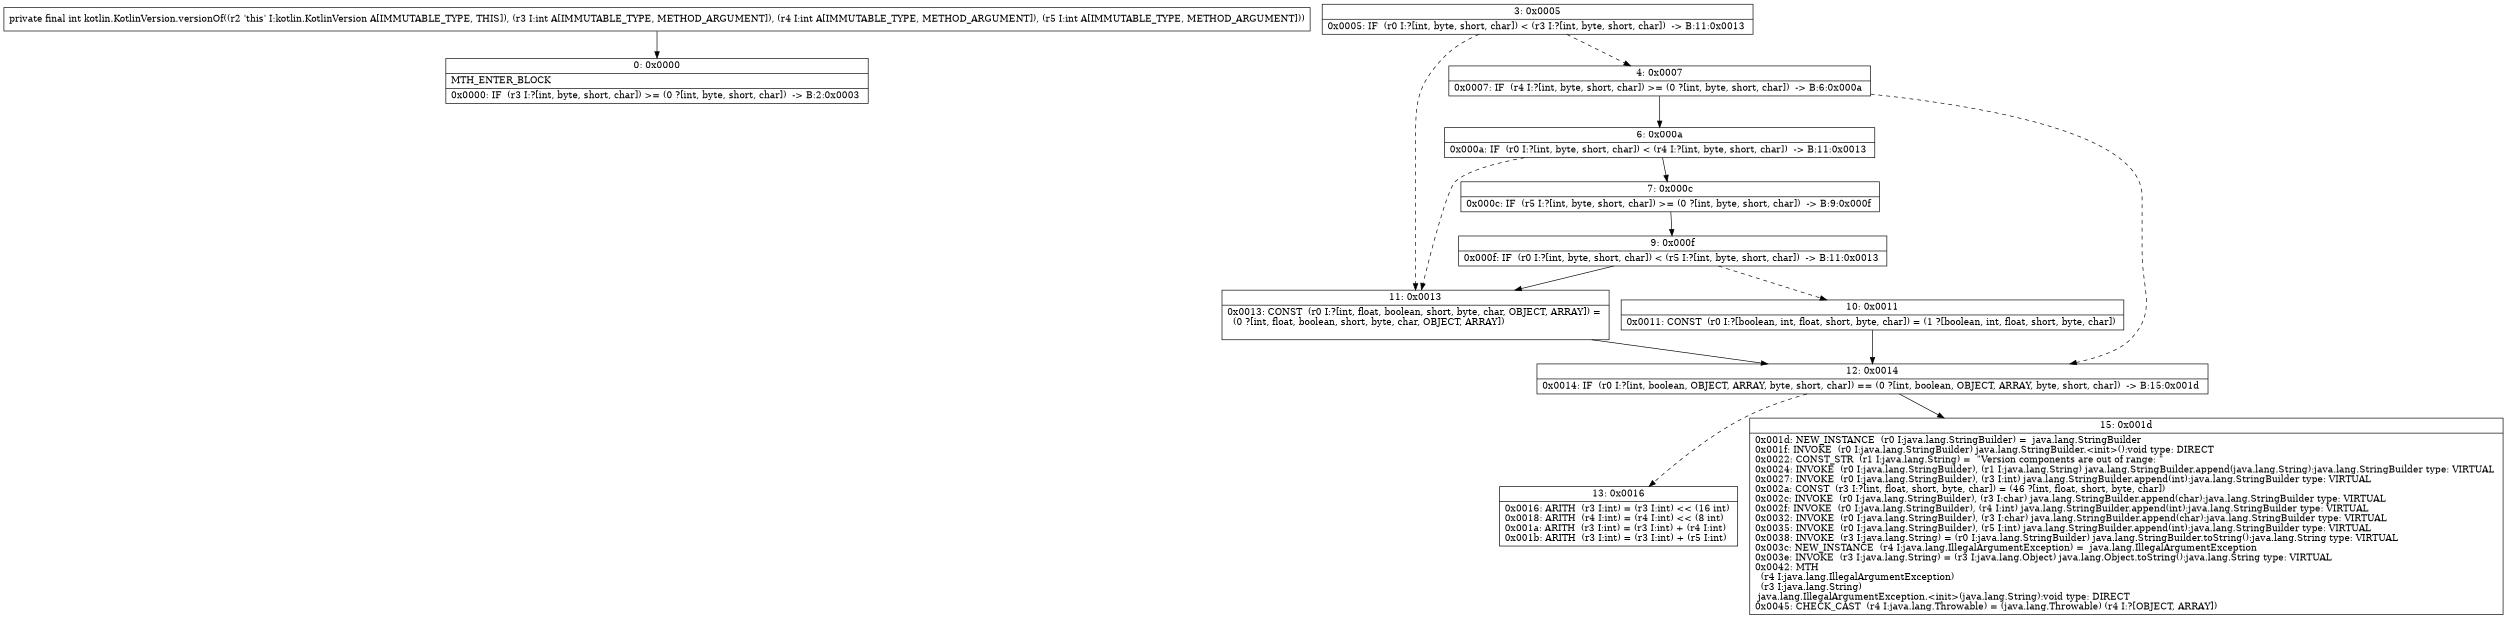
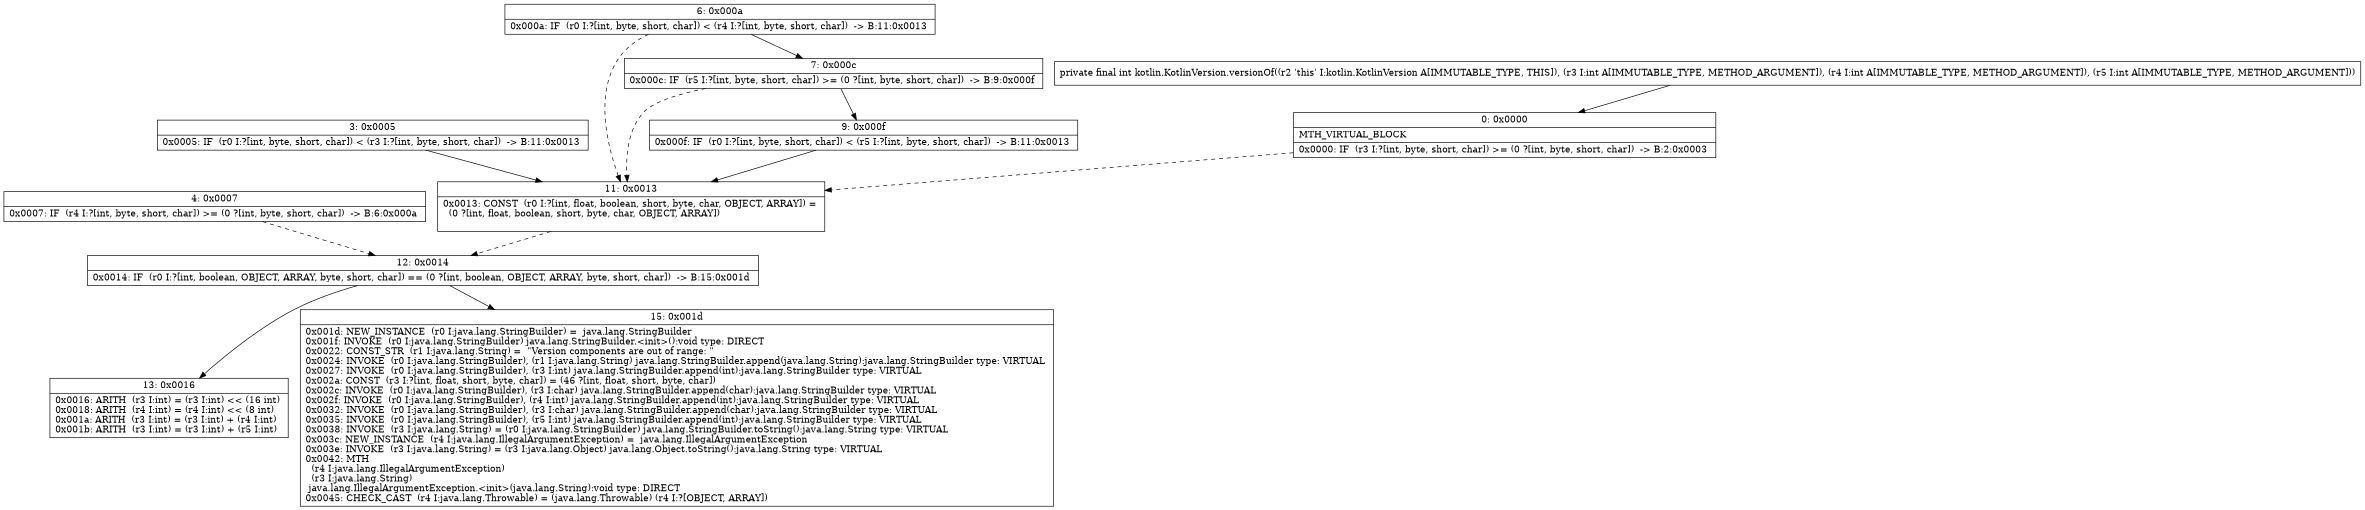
(1596, 49) -> none
(501, 81) -> (1353, 135)
(1660, 109) -> none
none -> (644, 112)
(1416, 145) -> (481, 165)
none -> (1062, 171)
(1872, 315) -> none
(1676, 351) -> (514, 243)
(1725, 429) -> (276, 320)
